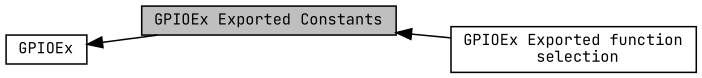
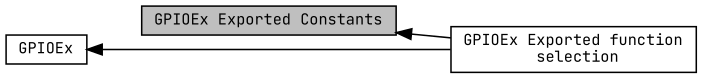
(130, 39) -> (276, 50)
